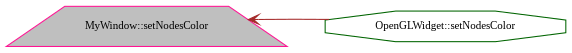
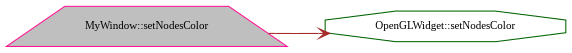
(294, 19) -> (294, 34)
